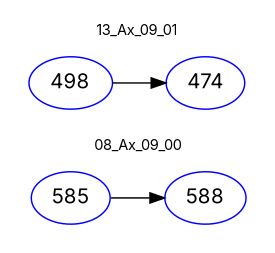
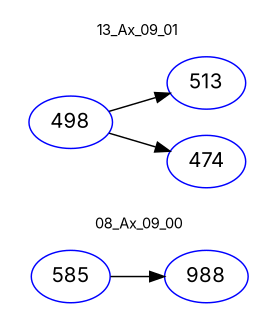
none -> (206, 83)
(205, 198) -> (206, 277)
